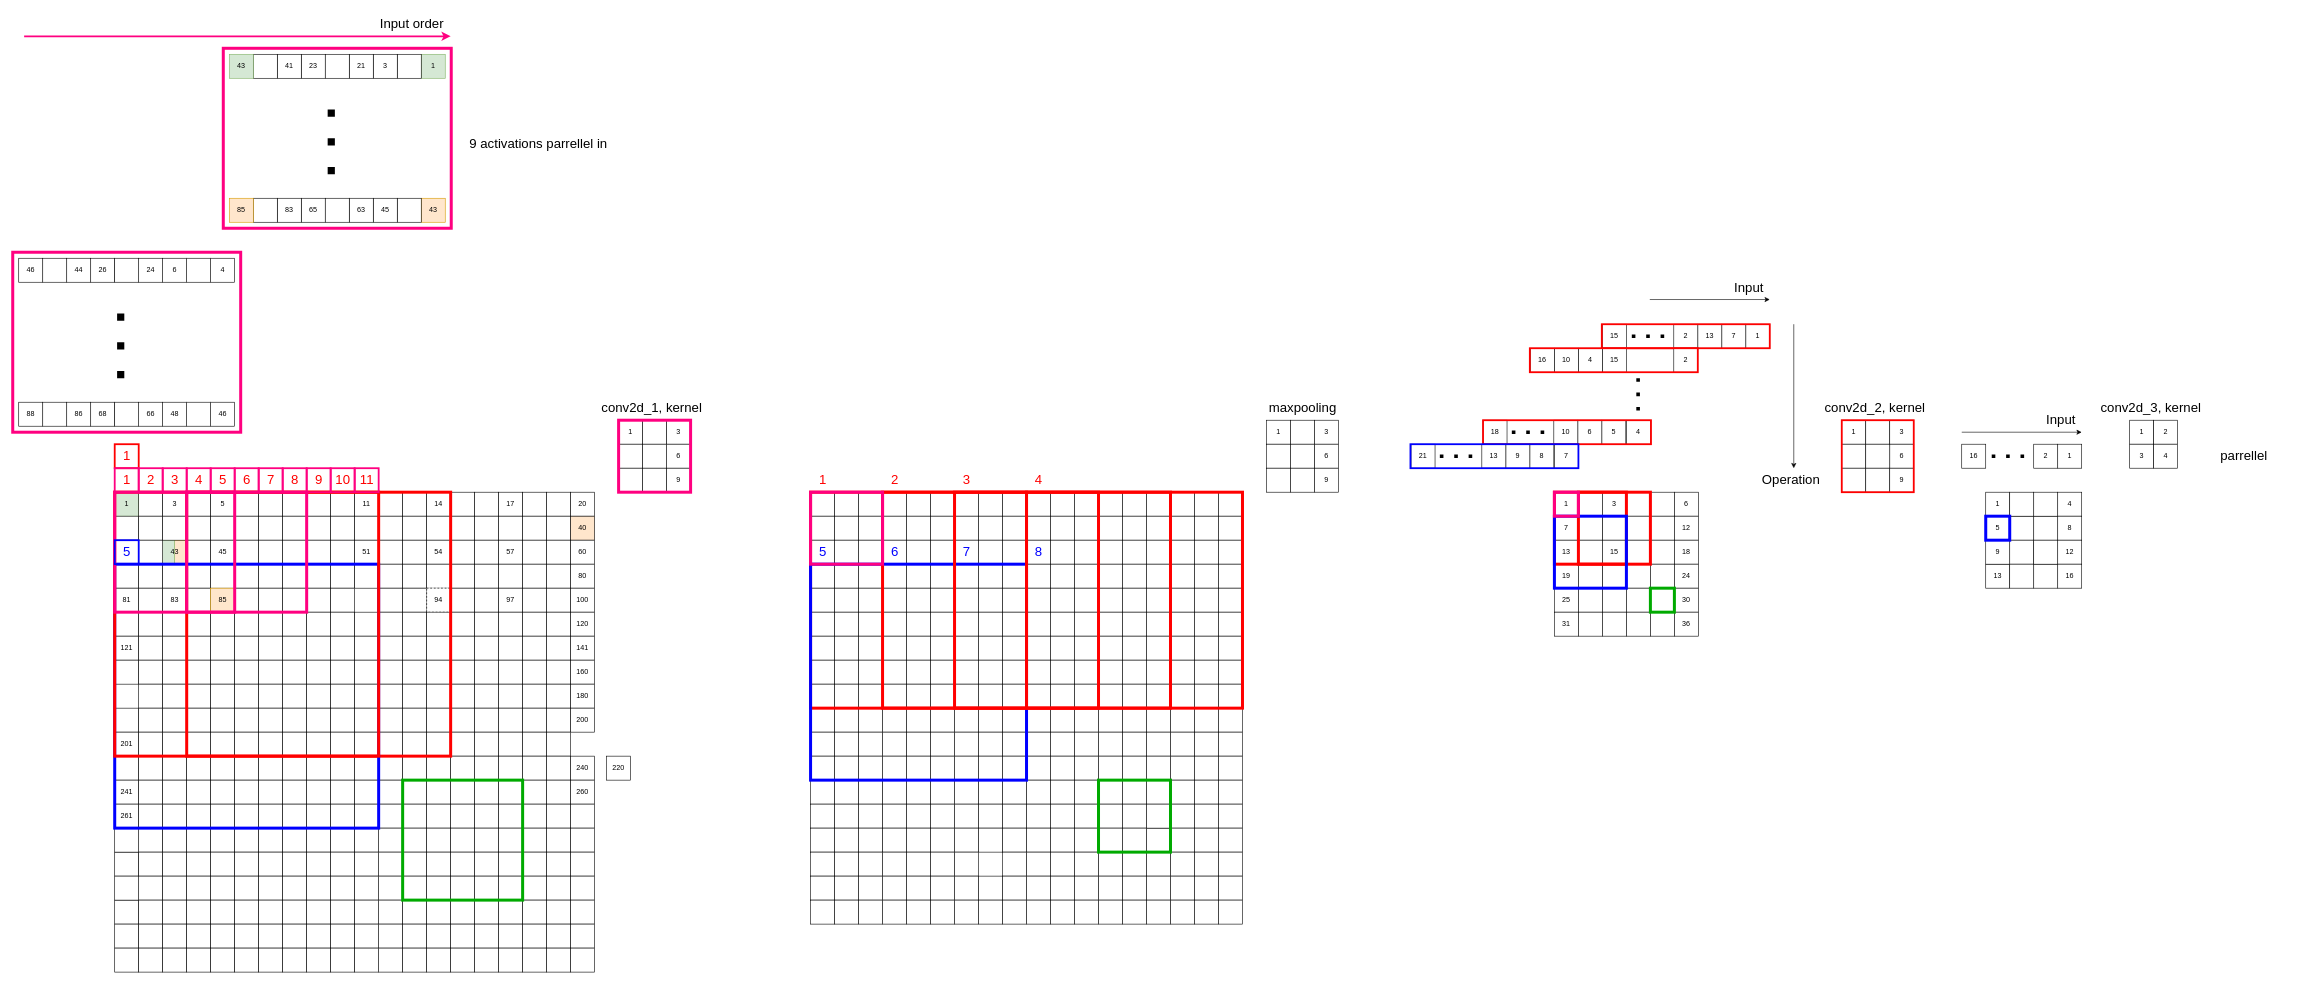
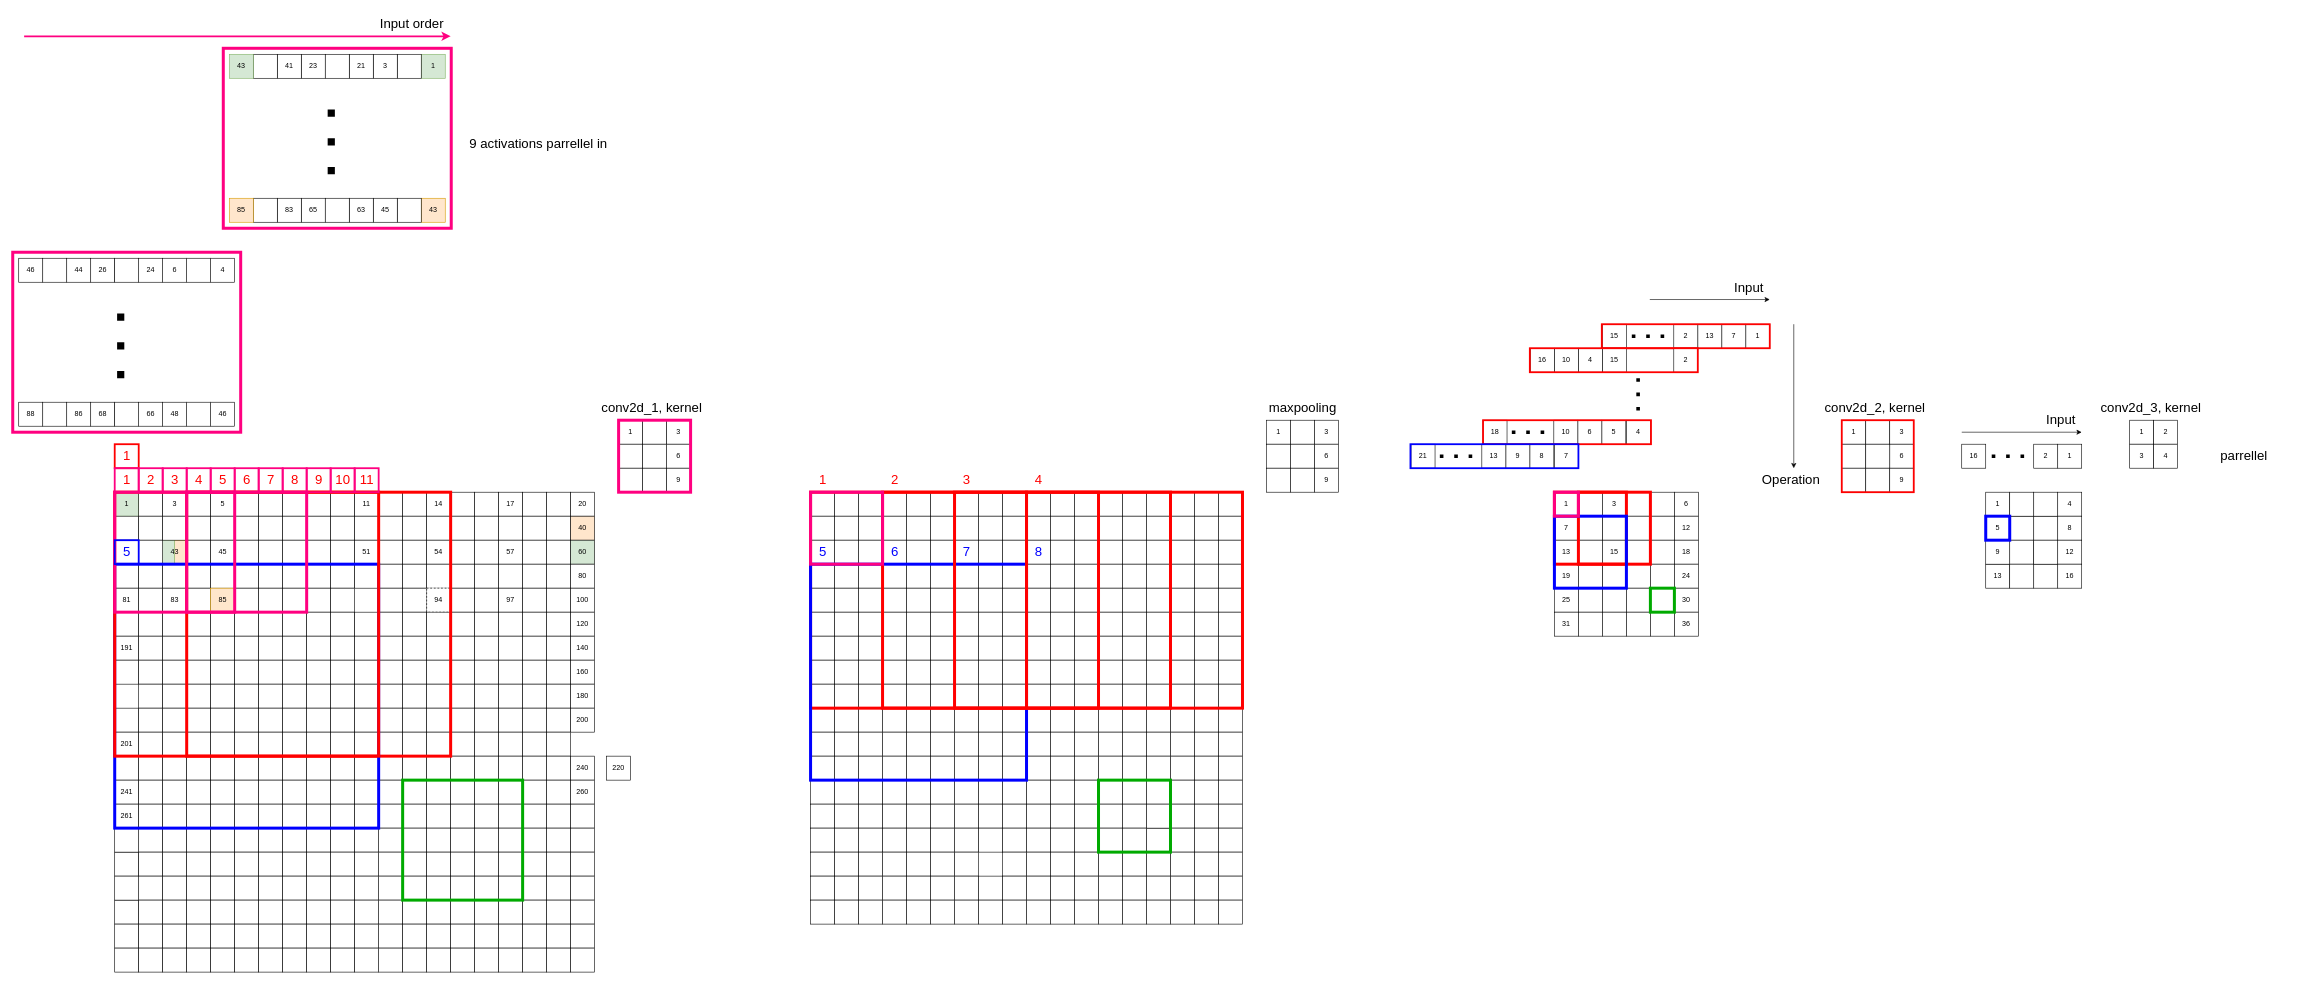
(582, 552) -> (582, 552)
(126, 648) -> (126, 648)
(582, 648) -> (582, 648)
